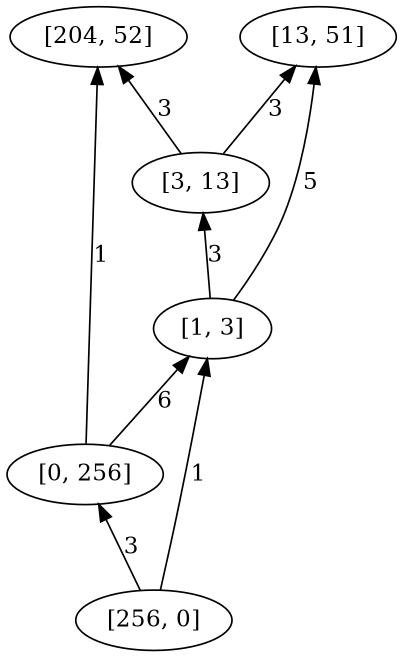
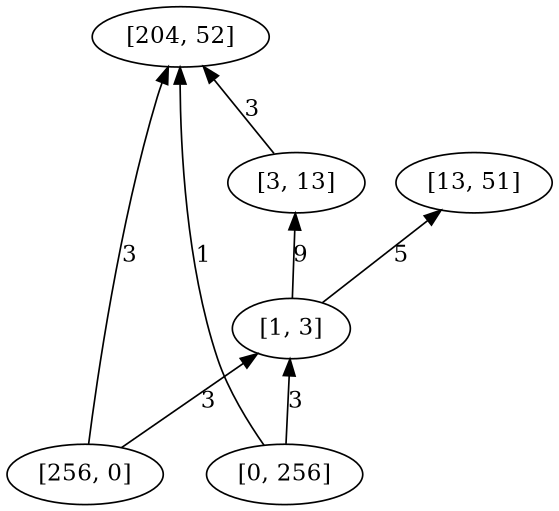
(254, 116) -> none
(216, 256) -> (301, 256)
(166, 401) -> (296, 401)
(199, 474) -> (209, 401)
(123, 555) -> (118, 262)
